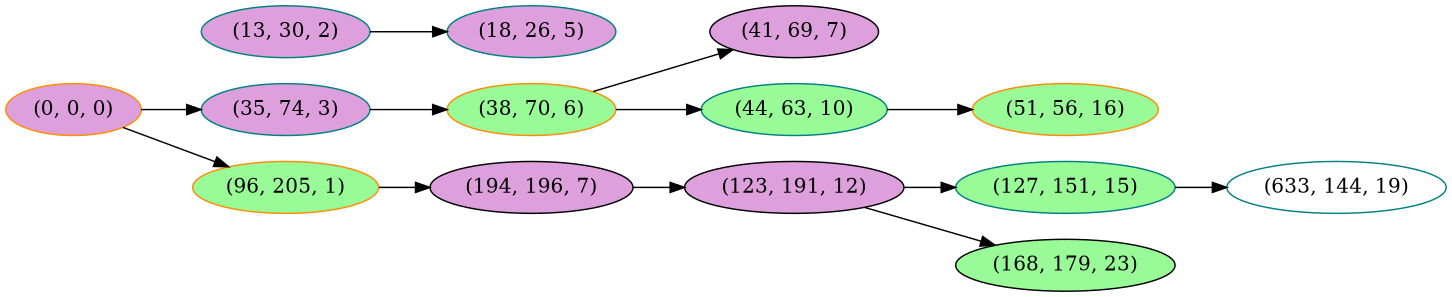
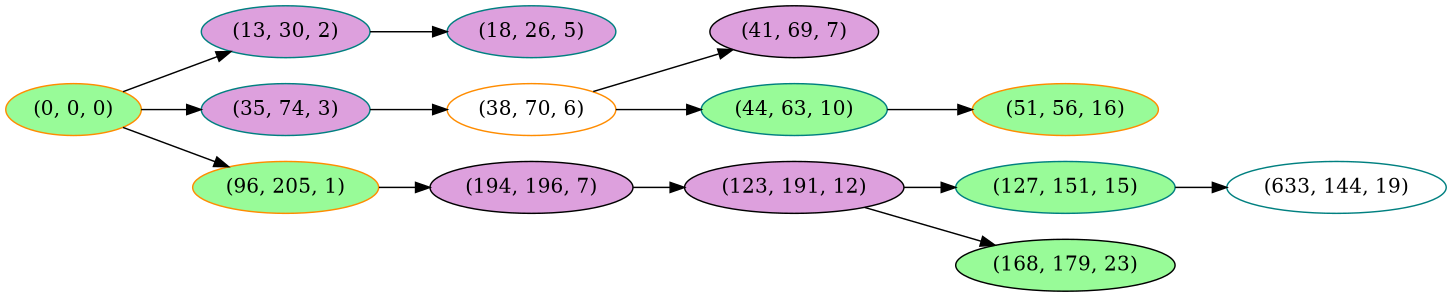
none -> (170, 74)
(74, 110) -> (74, 110)
(531, 110) -> (531, 110)
